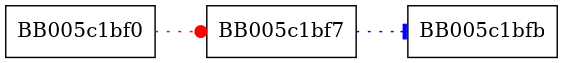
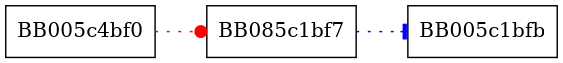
(80, 32) -> (80, 32)
(281, 32) -> (281, 32)
